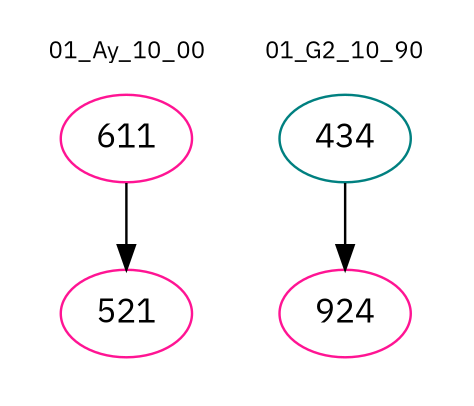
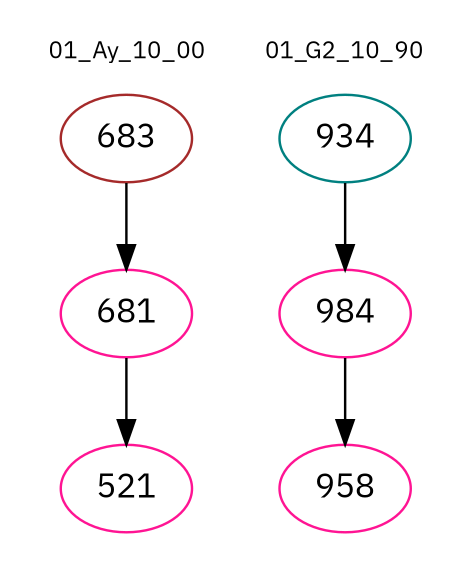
(126, 139) -> (126, 314)
none -> (126, 139)
(345, 139) -> (345, 139)
(345, 314) -> (345, 314)
none -> (345, 489)
